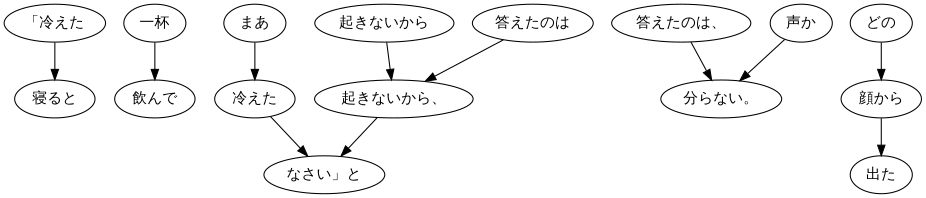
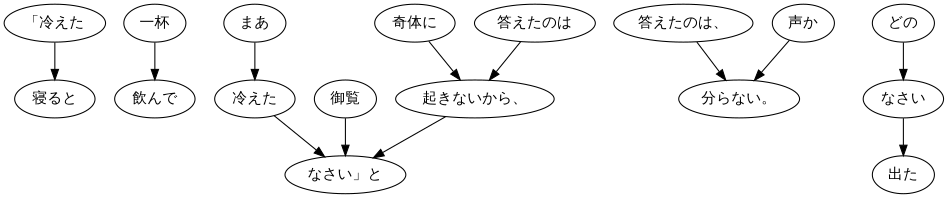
(384, 23) -> (415, 23)
none -> (345, 99)
(881, 99) -> (903, 99)
